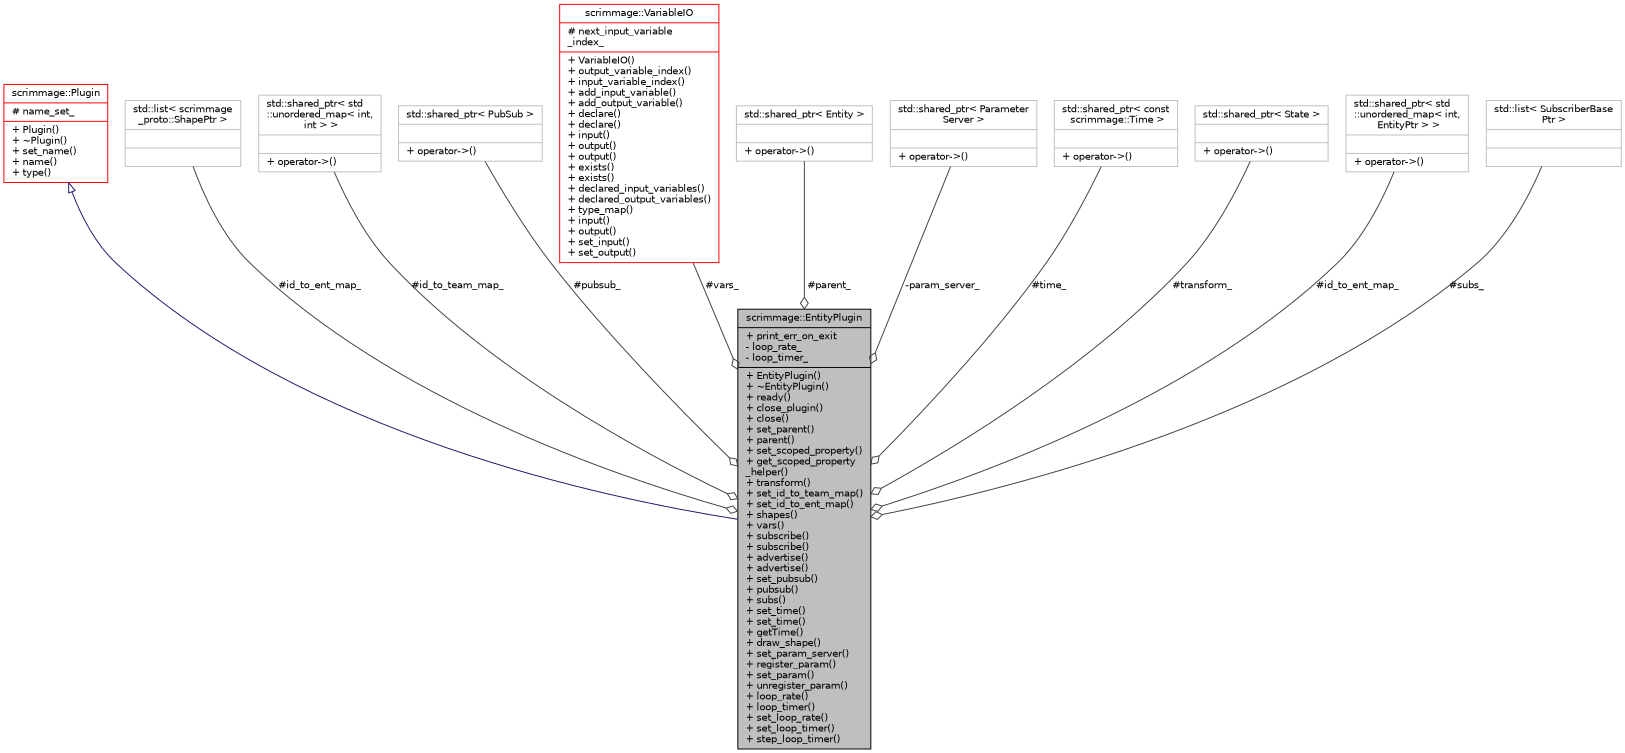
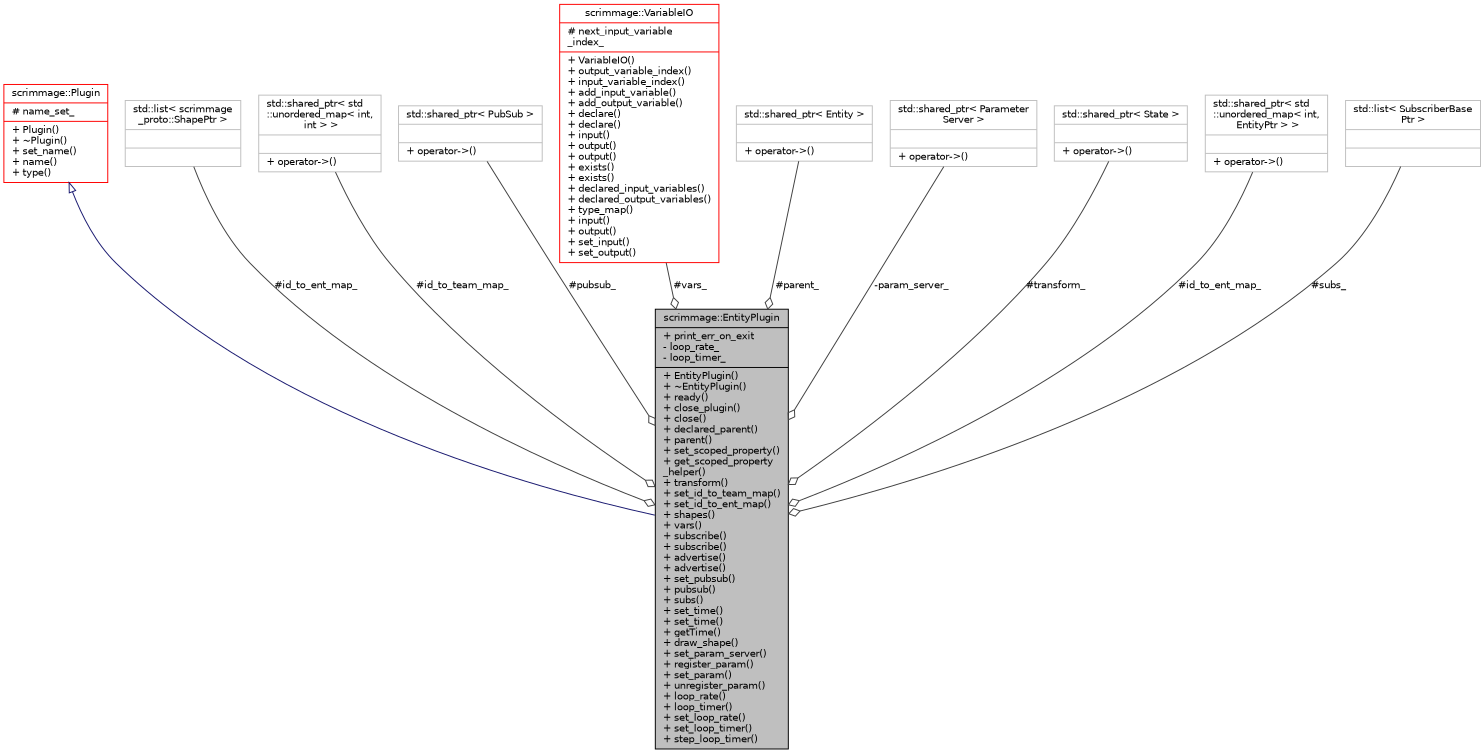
(1116, 133) -> none
(780, 430) -> (711, 430)
